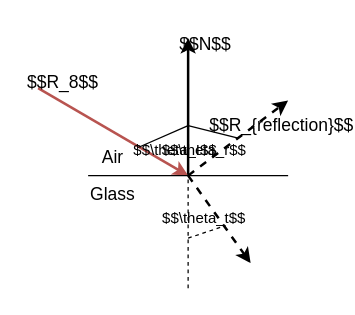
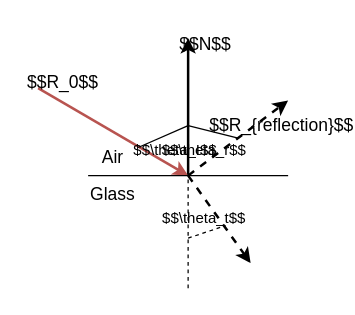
(63, 82) -> (63, 82)
